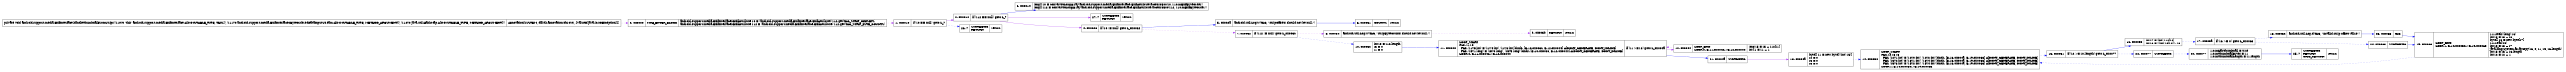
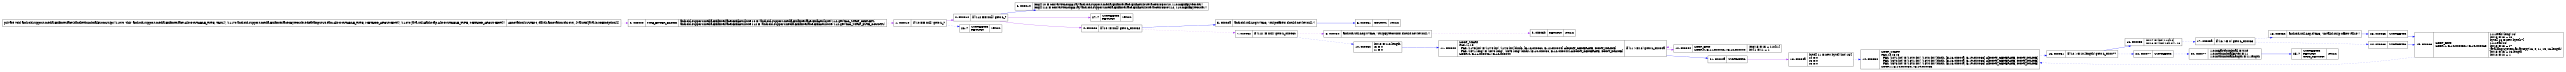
(2398, 34) -> (2398, 34)
